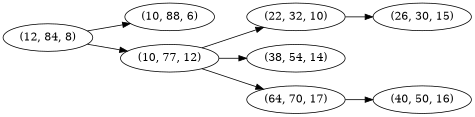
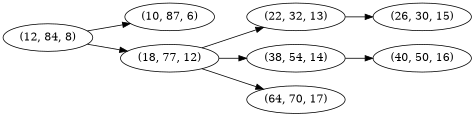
(170, 17) -> (170, 17)
(296, 17) -> (296, 17)
(170, 58) -> (170, 58)
(355, 100) -> (355, 58)
